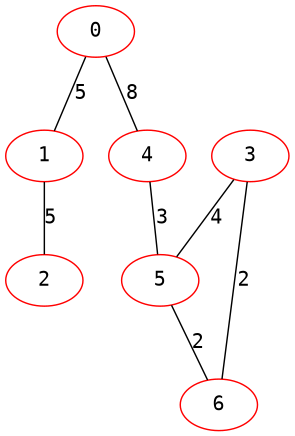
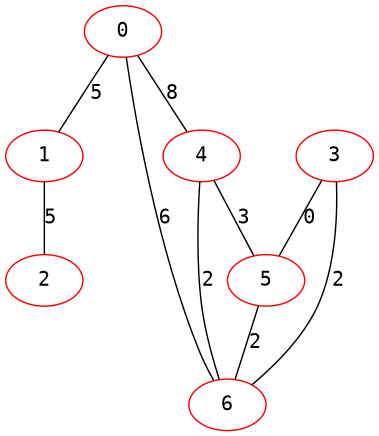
(217, 218) -> (310, 218)
none -> (159, 222)
none -> (199, 282)
